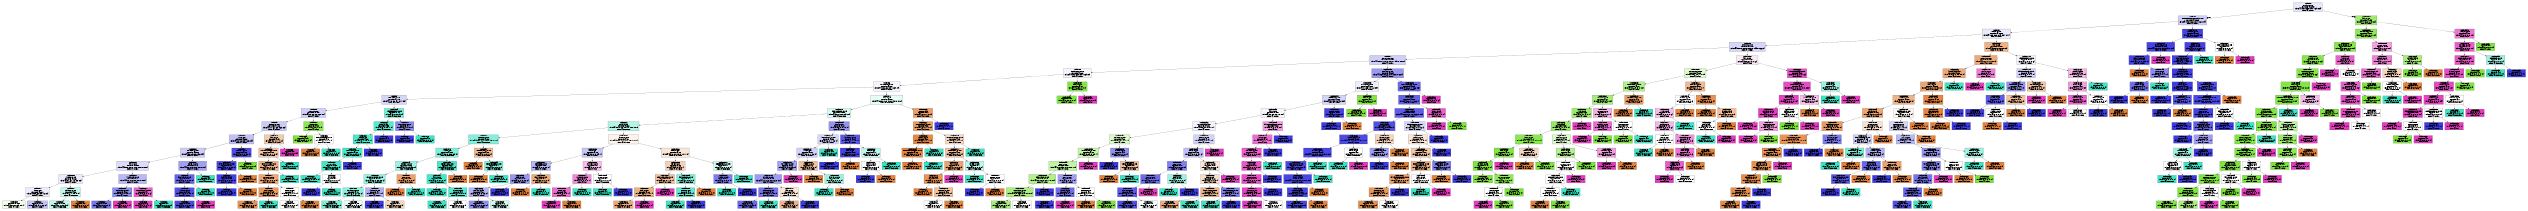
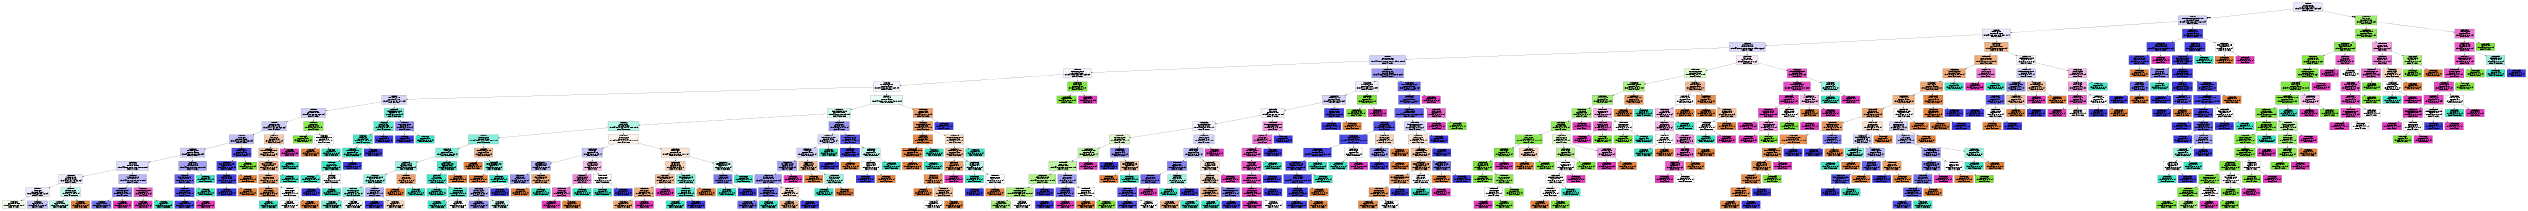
(2139, 86) -> (2139, 86)
(248, 205) -> none
